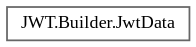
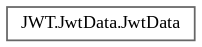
(98, 24) -> (101, 24)
